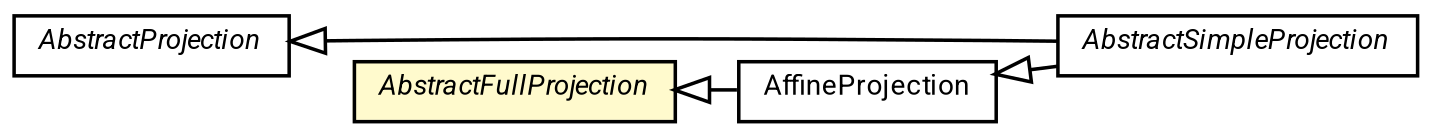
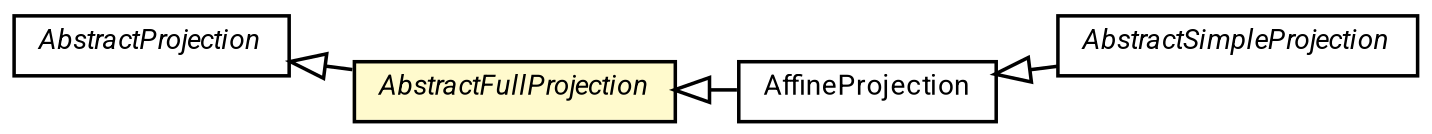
(692, 39) -> (339, 68)
